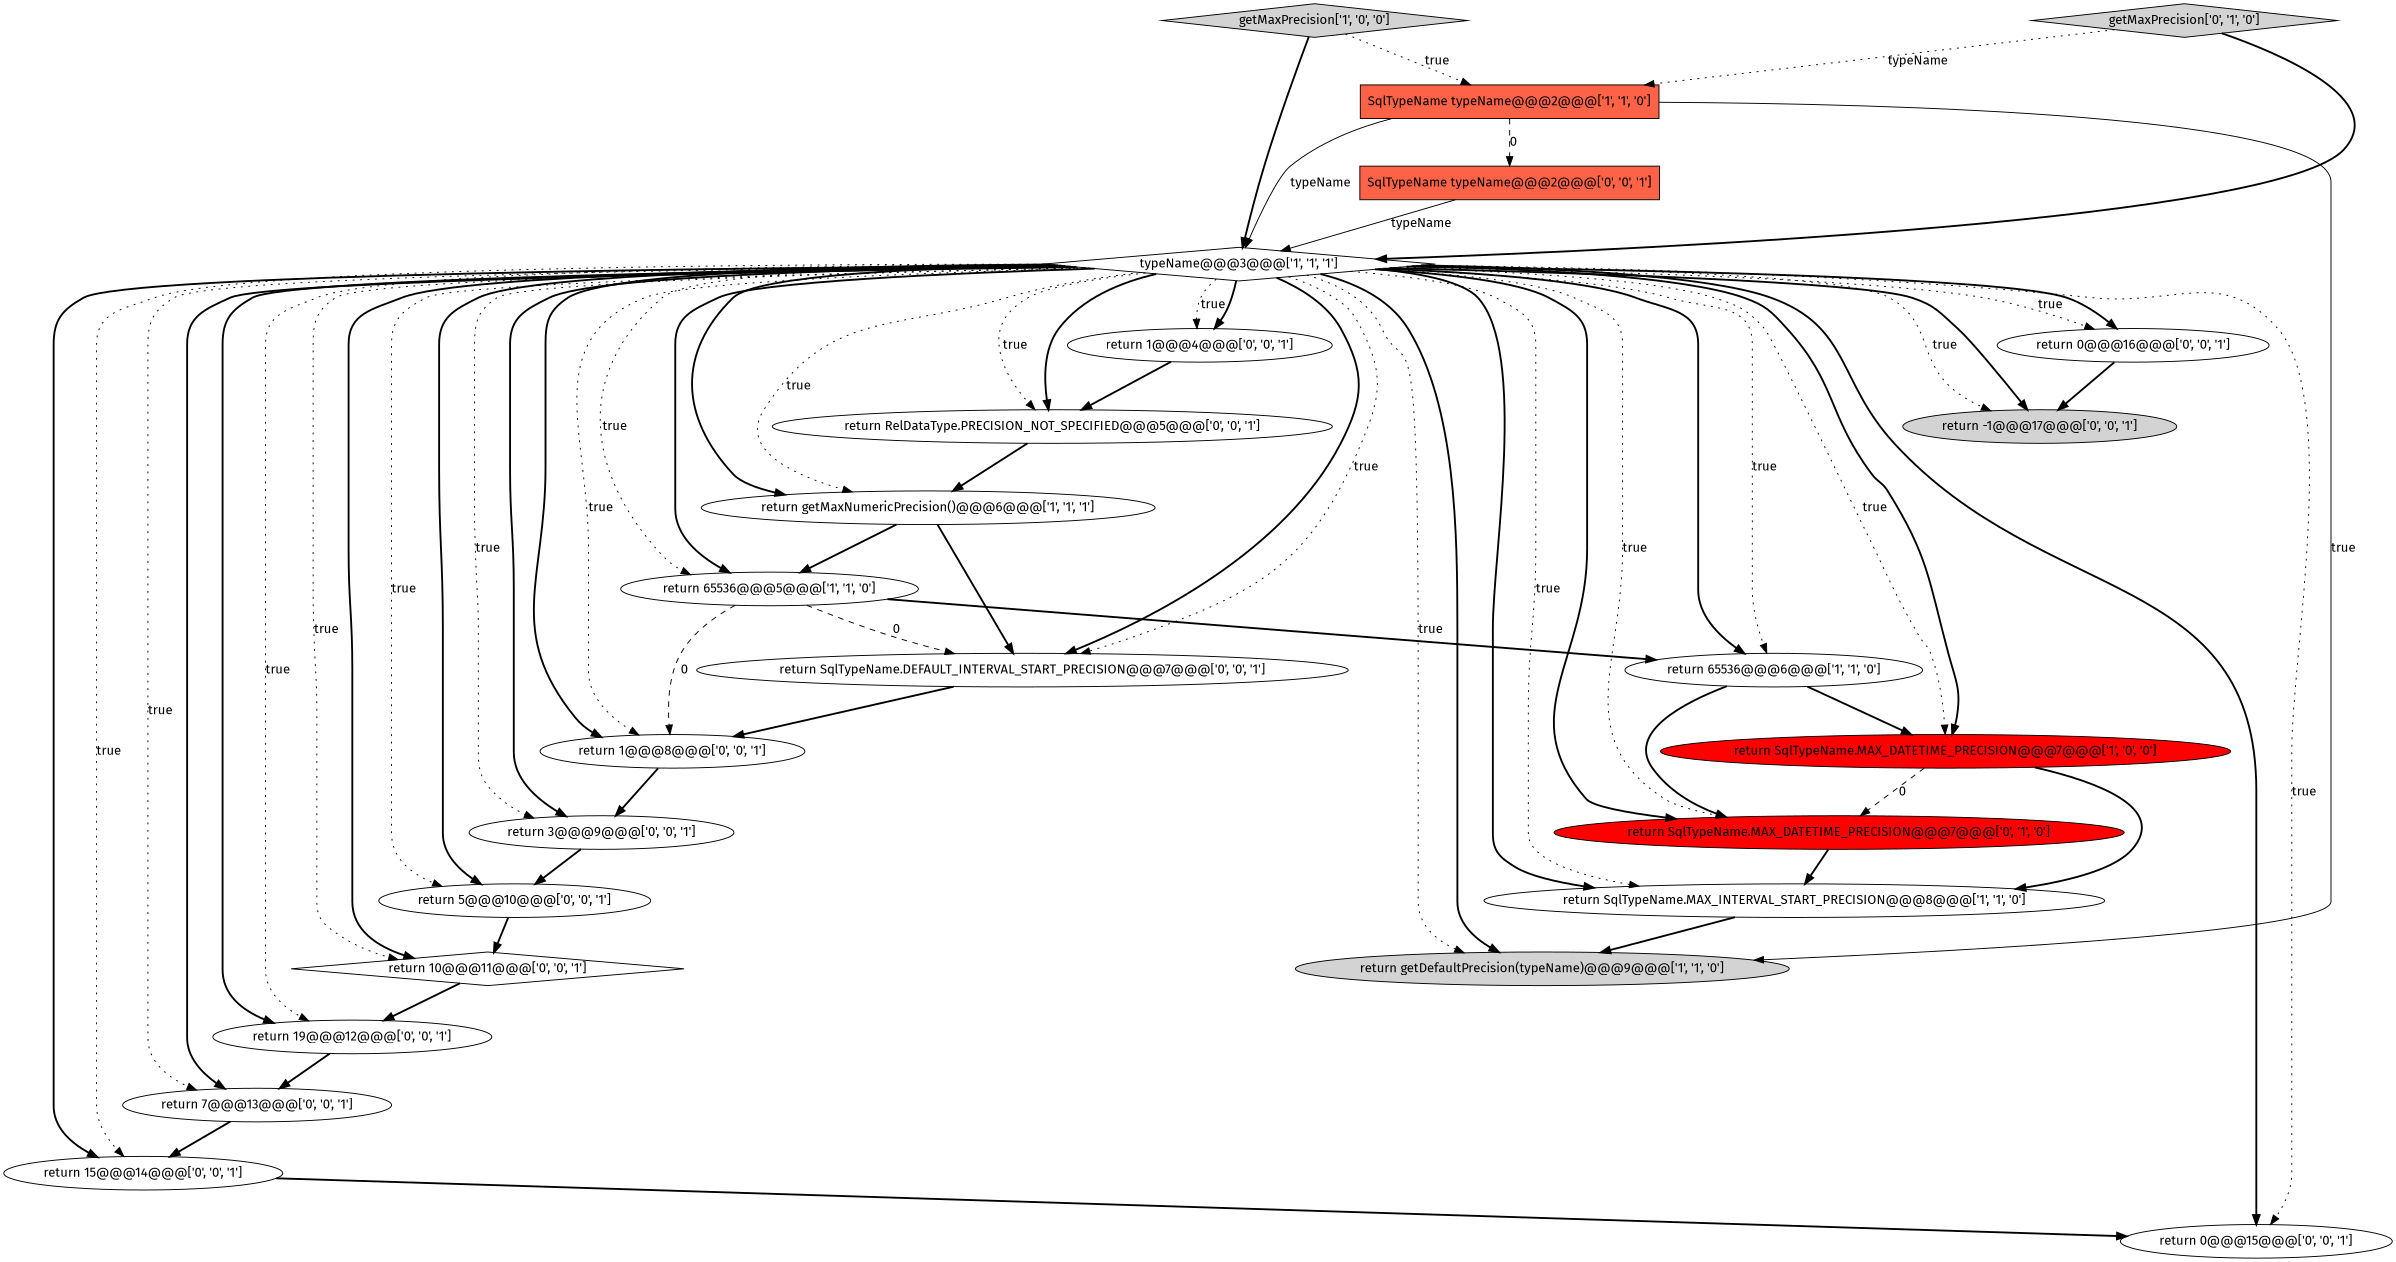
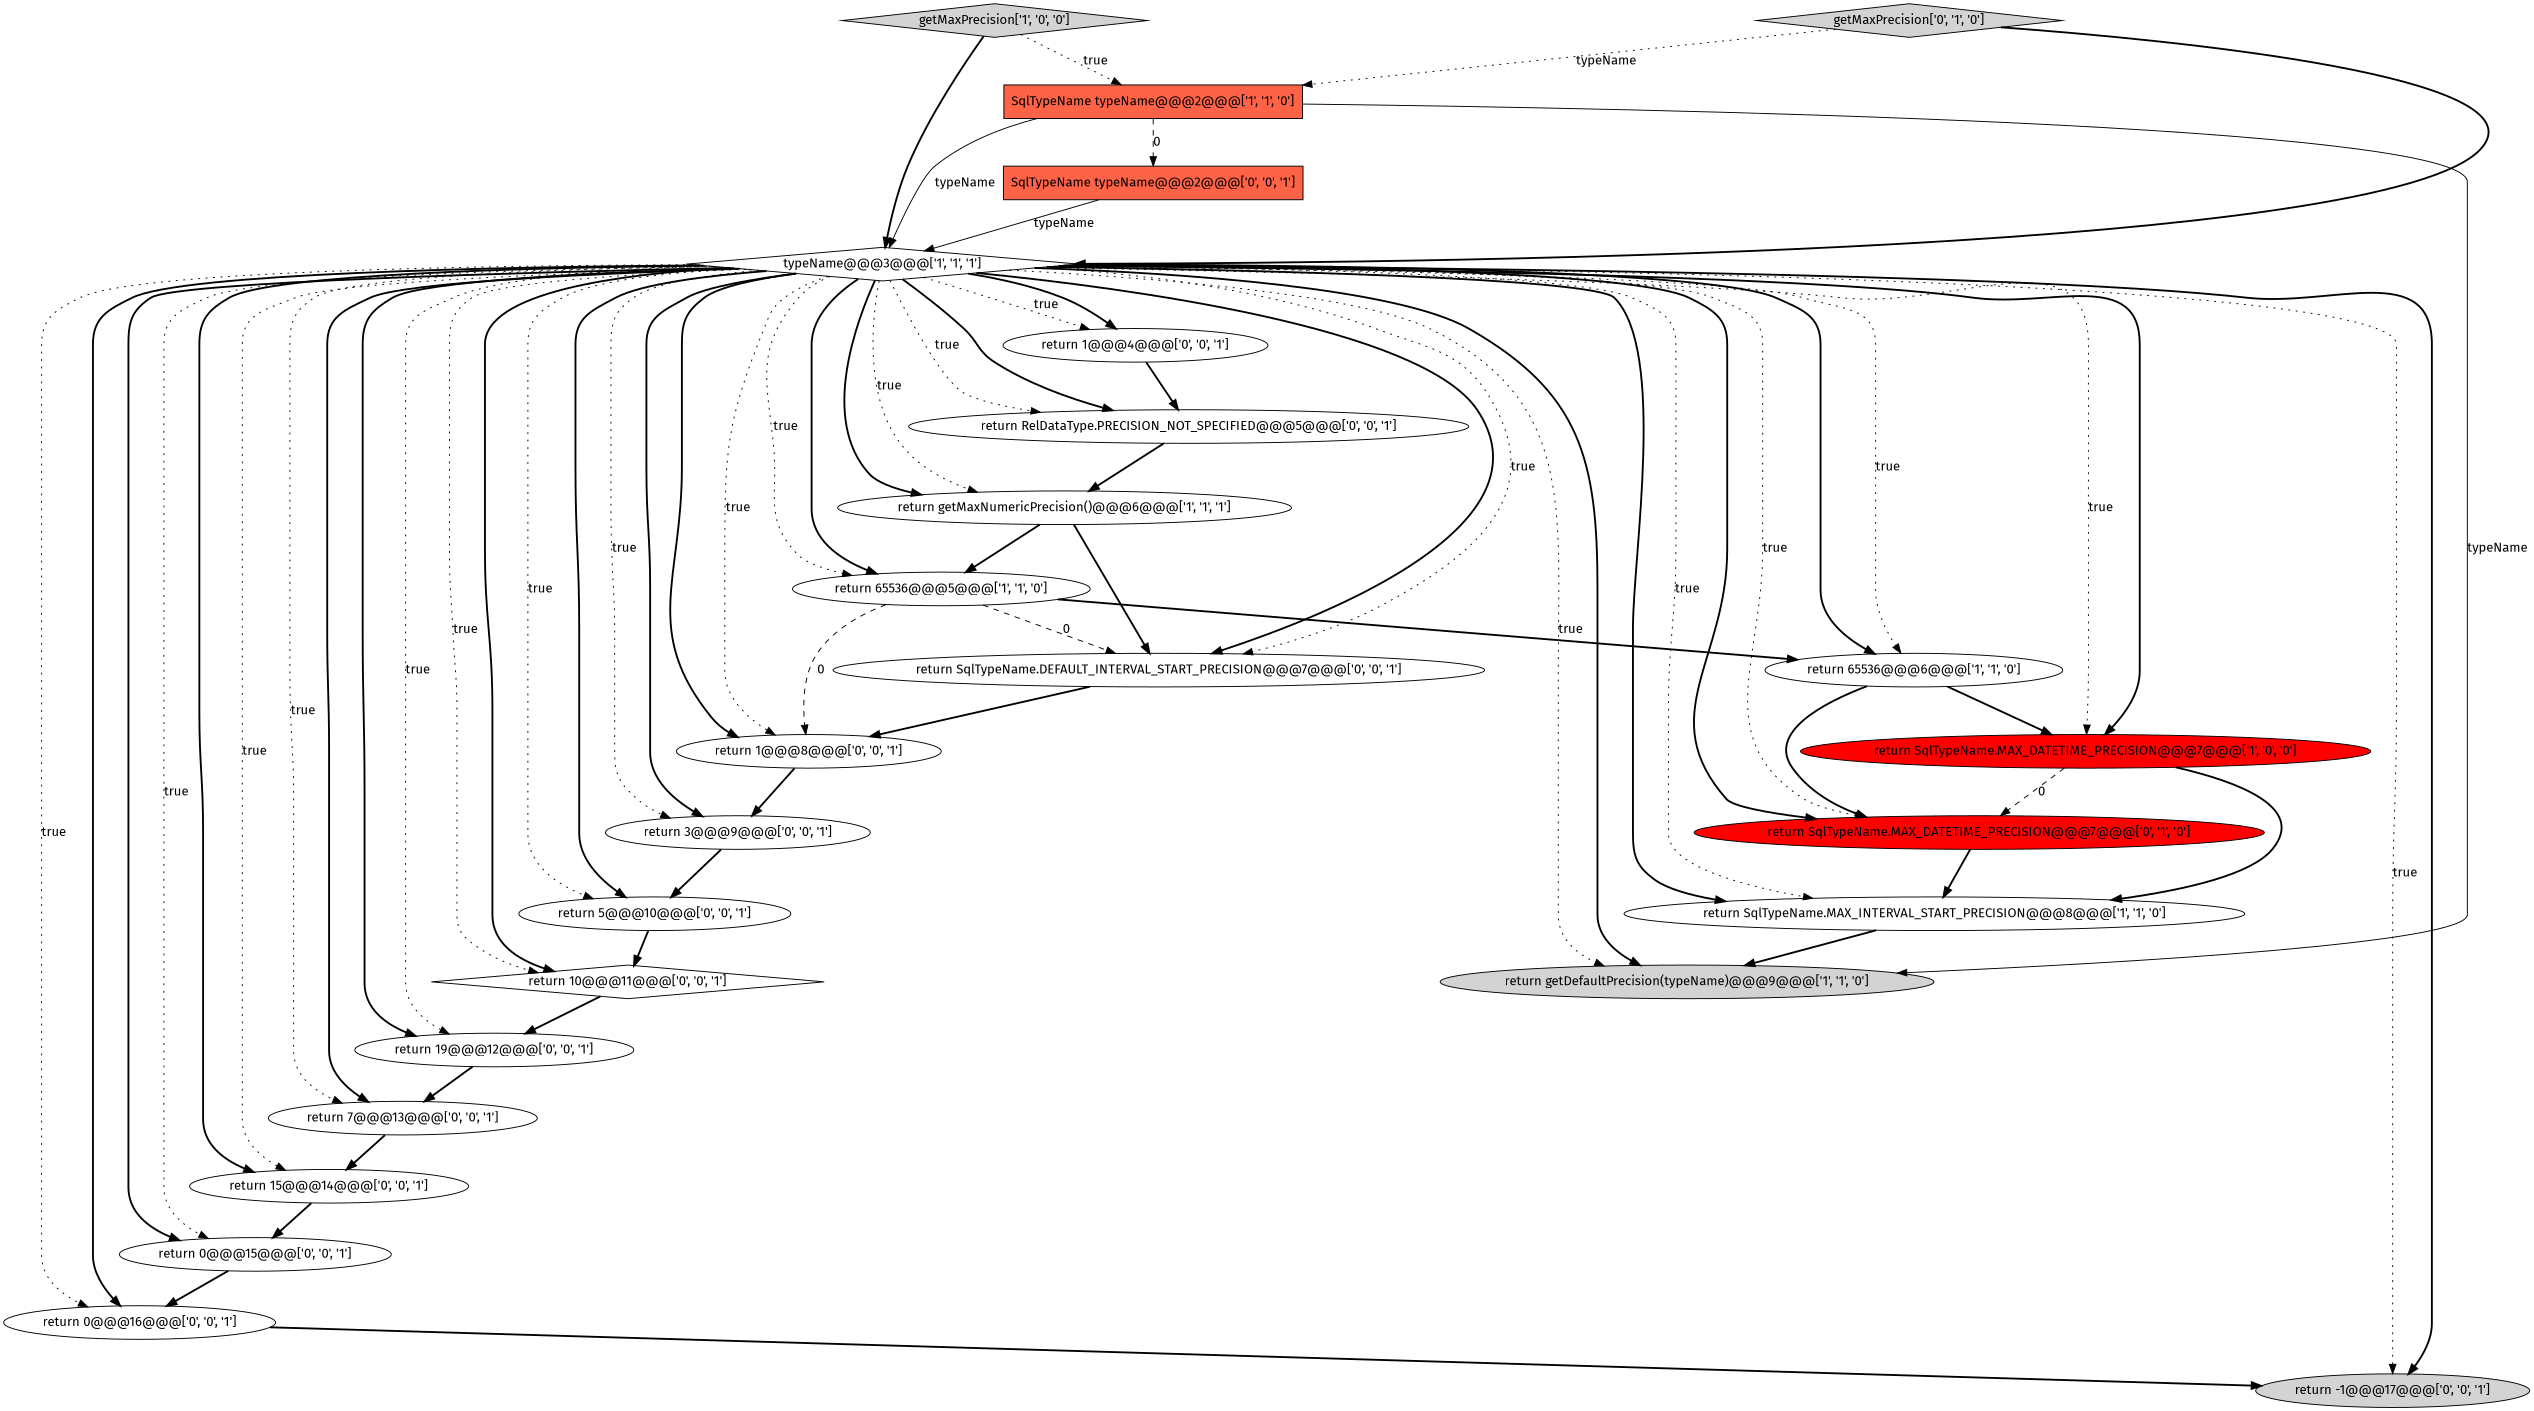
(2344, 548) -> (2498, 548)
none -> (202, 1286)
